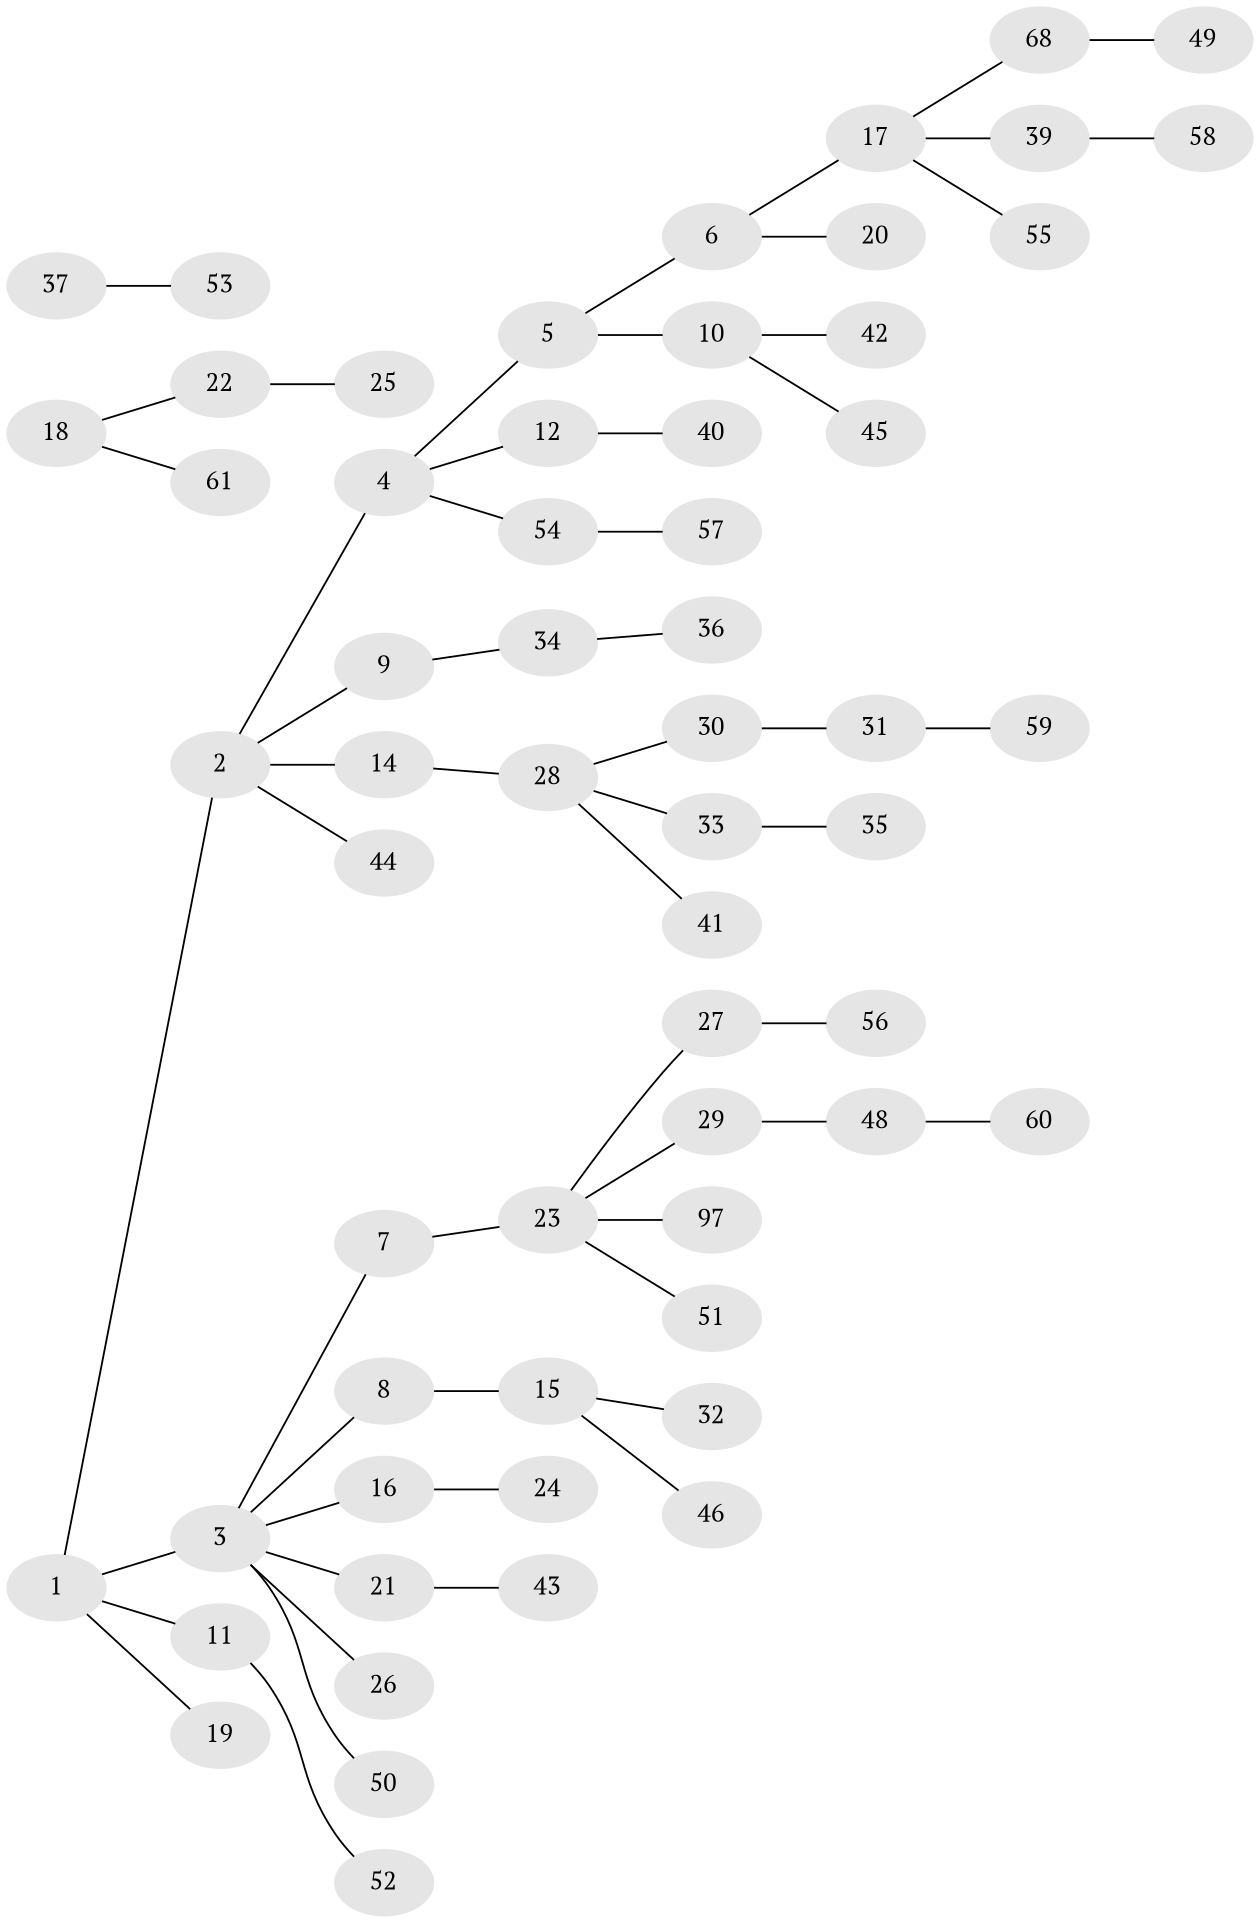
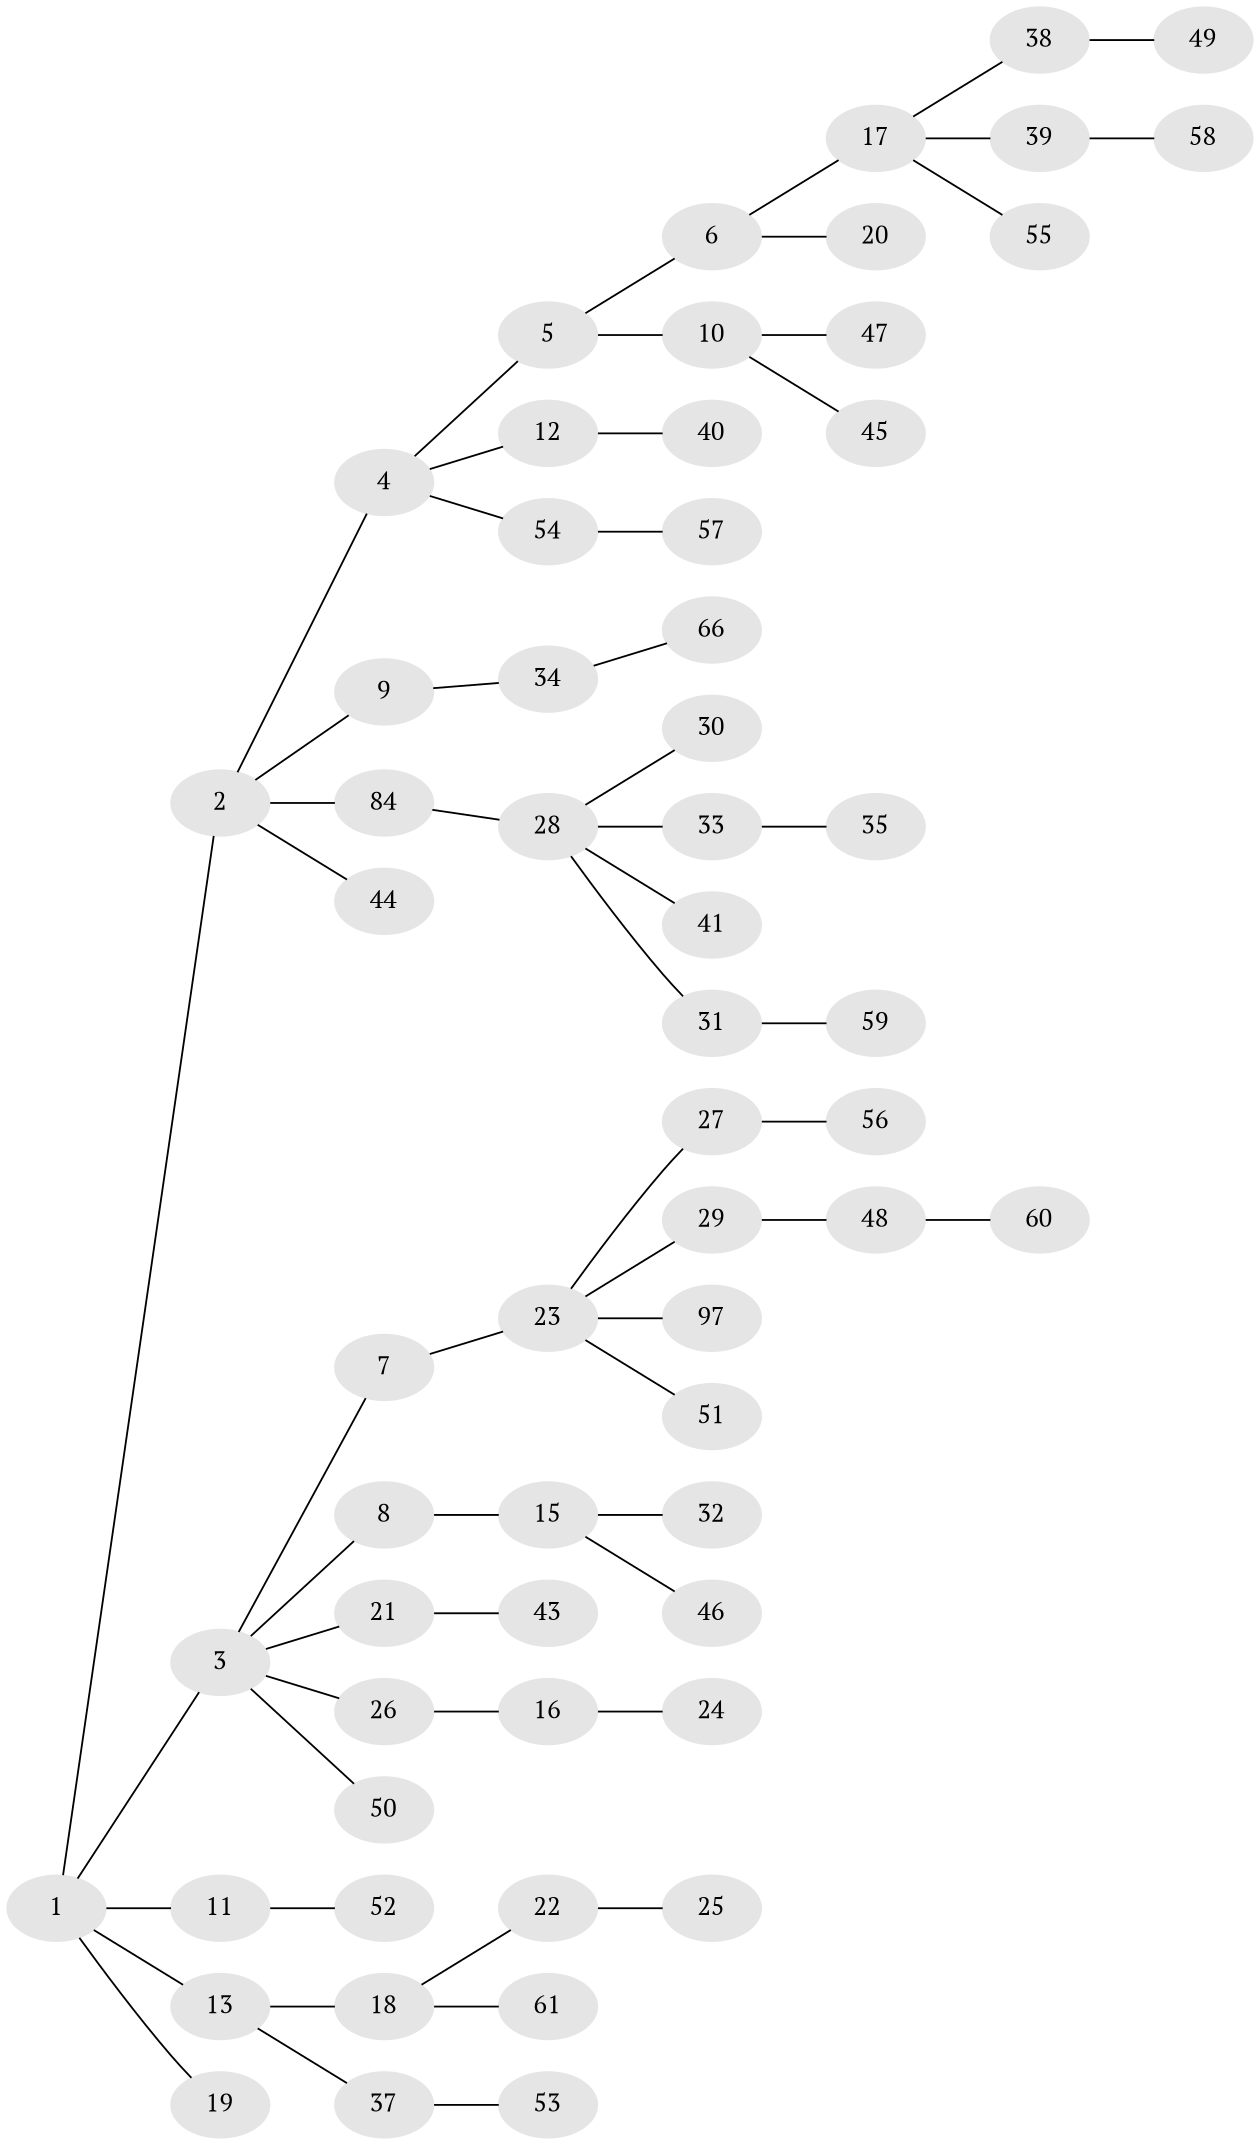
(1040, 40) -> (1040, 40)
(876, 335) -> (876, 335)
(712, 630) -> (712, 630)
(794, 728) -> (625, 928)
(384, 765) -> (384, 803)
(303, 1514) -> (466, 1712)
none -> (220, 2007)
